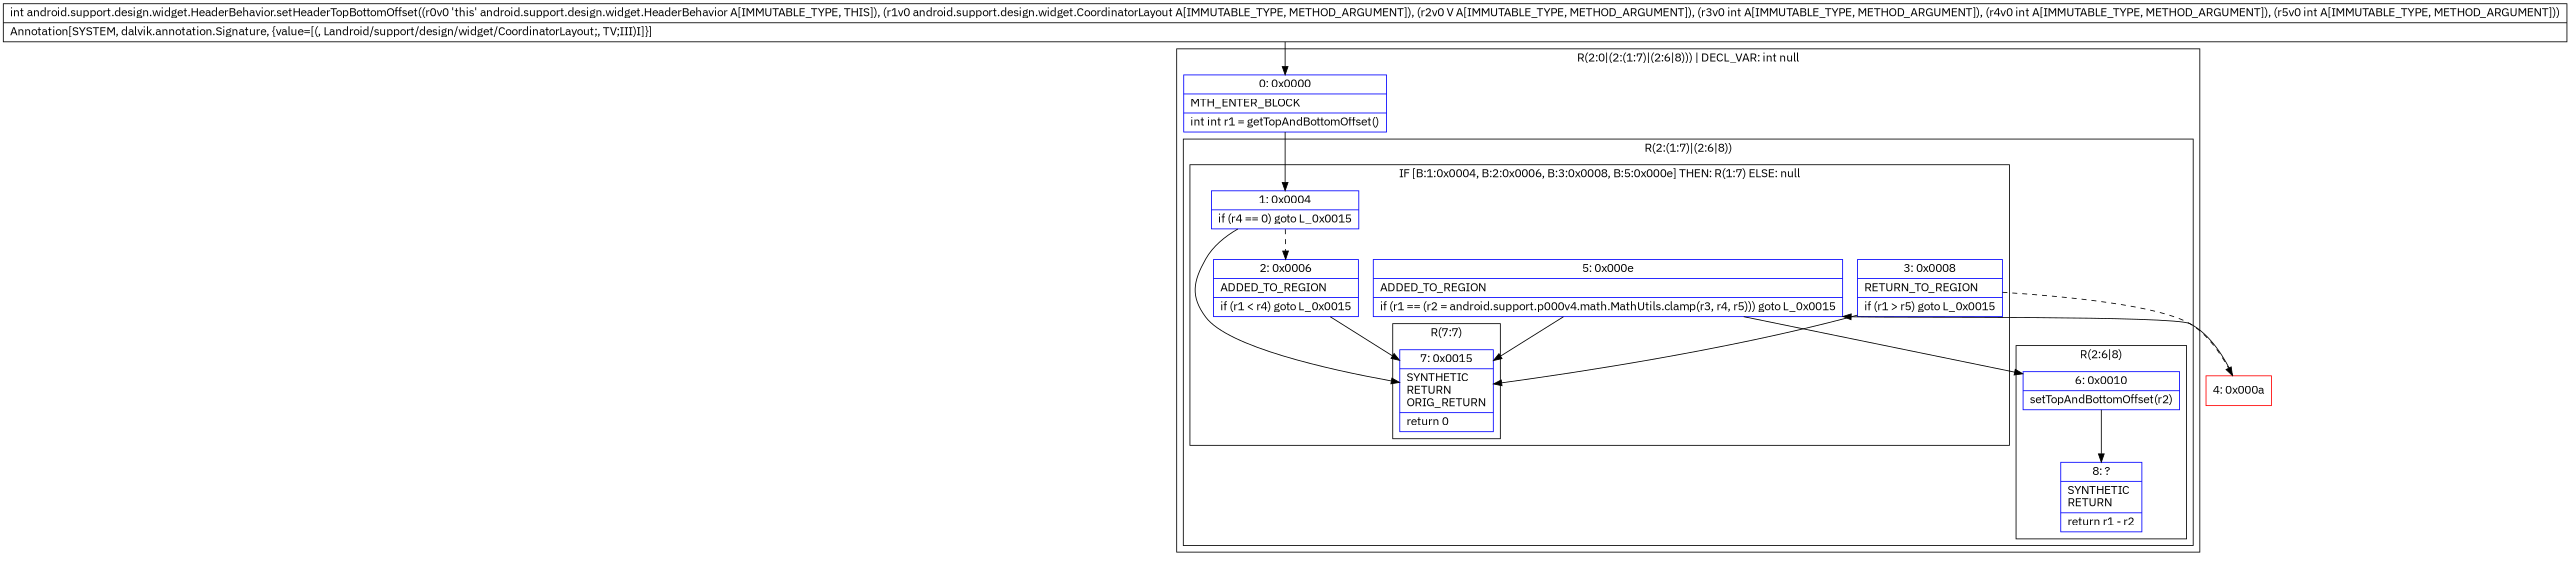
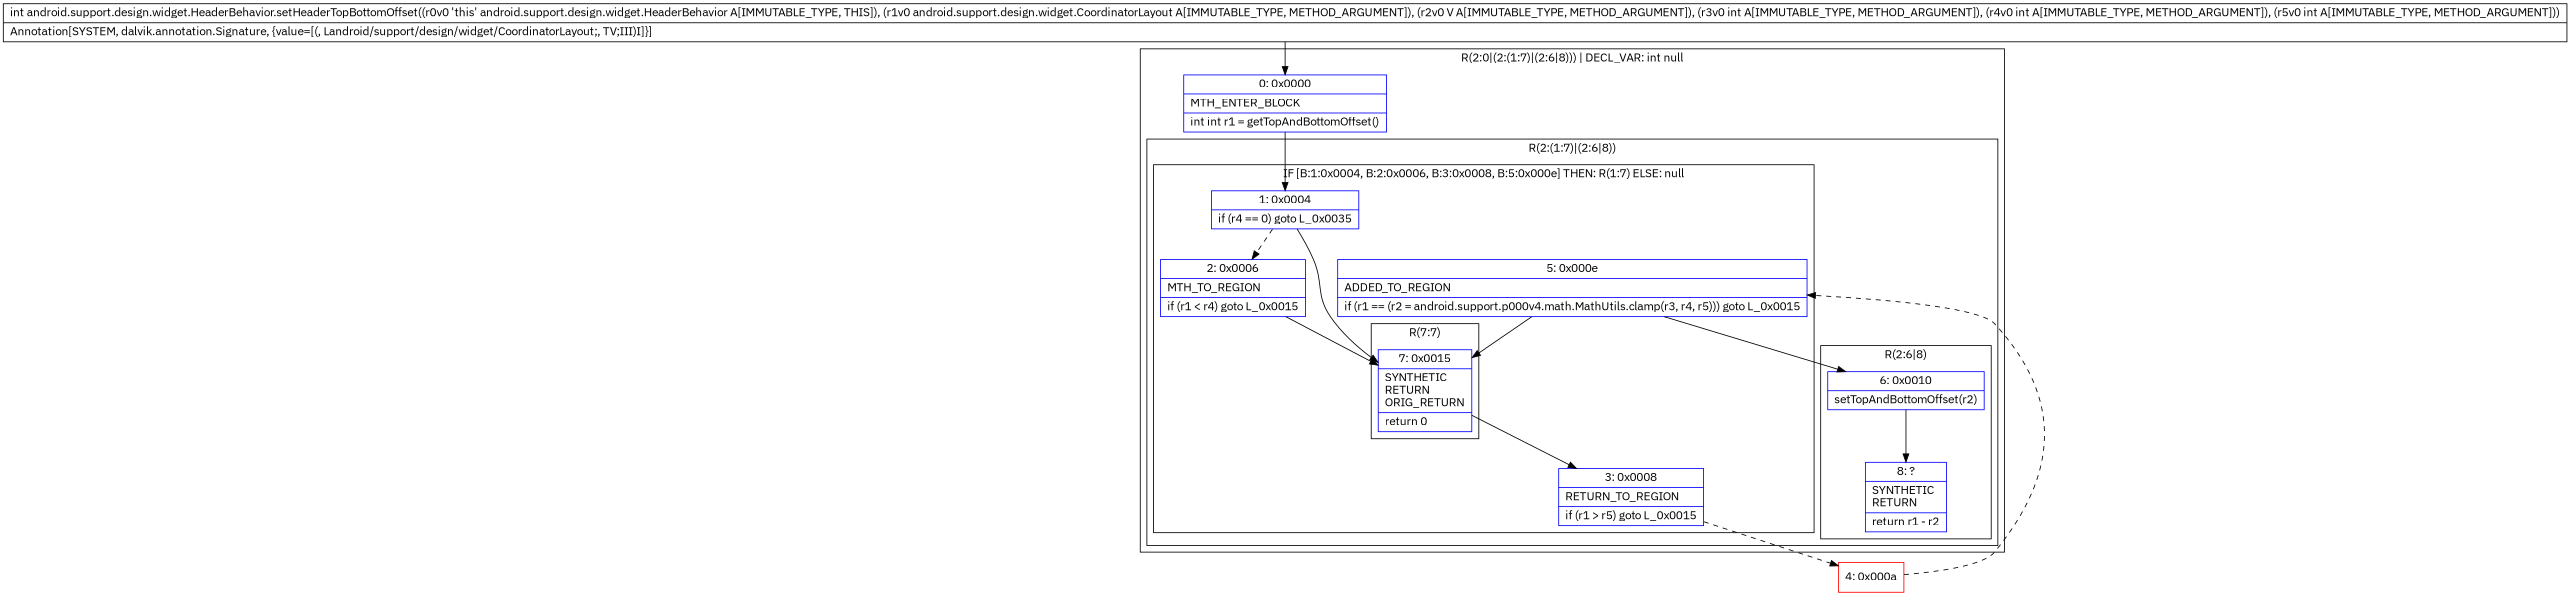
(1285, 219) -> (1285, 219)
(1274, 288) -> (1214, 288)
(2055, 318) -> (2037, 394)
(1681, 354) -> (1520, 440)
